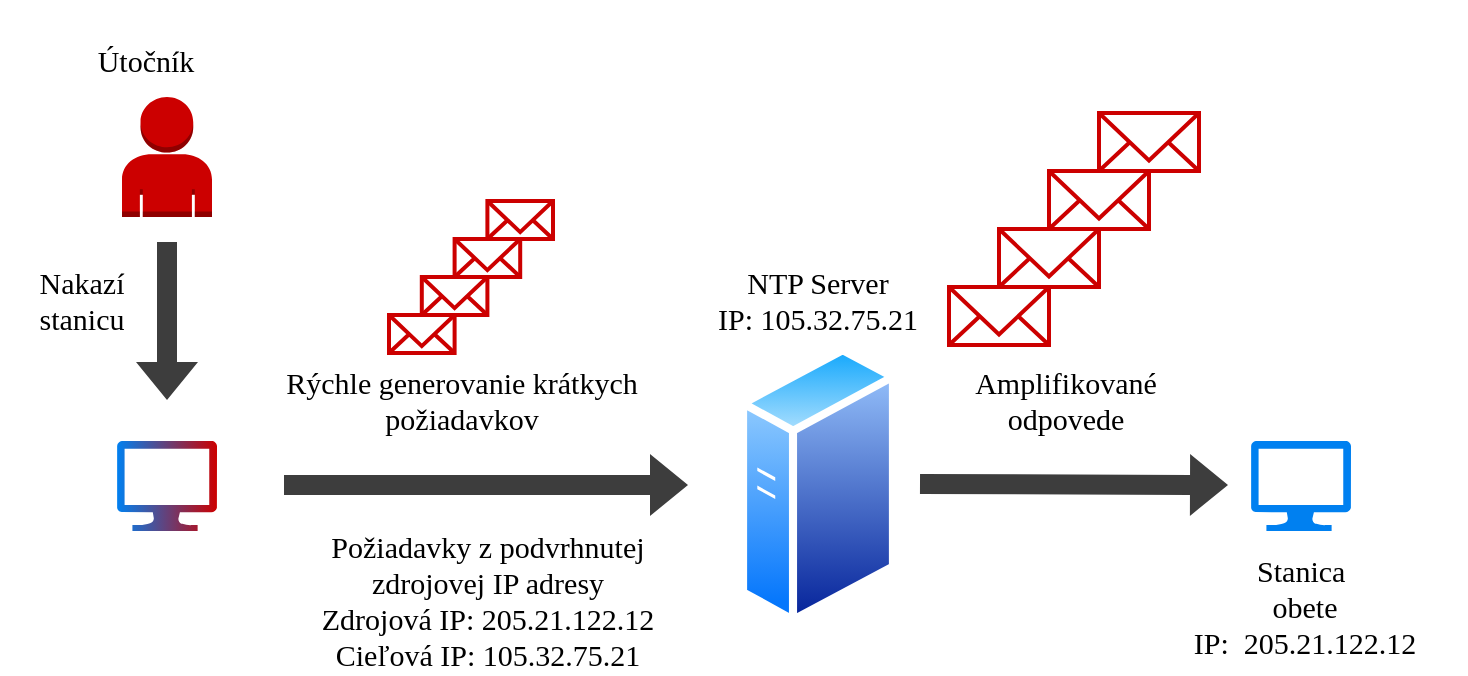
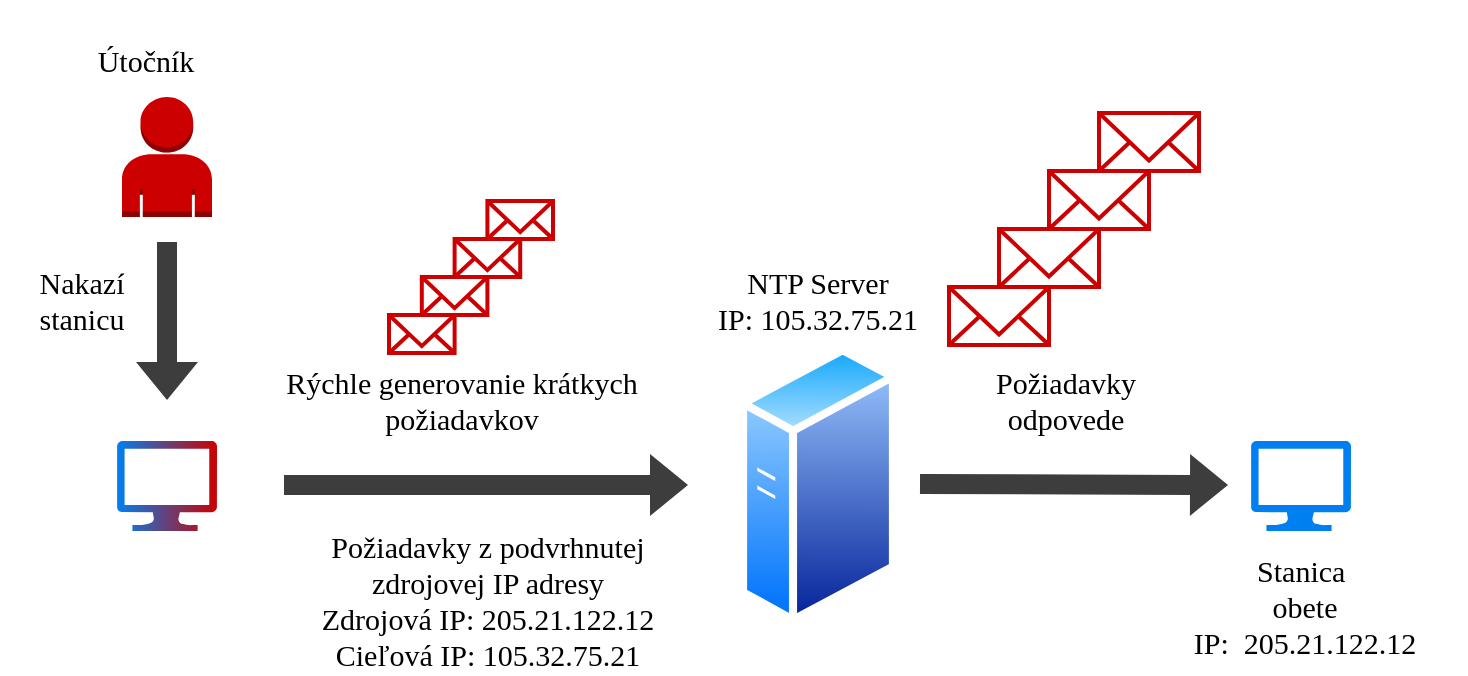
(1067, 401) -> (1067, 401)
